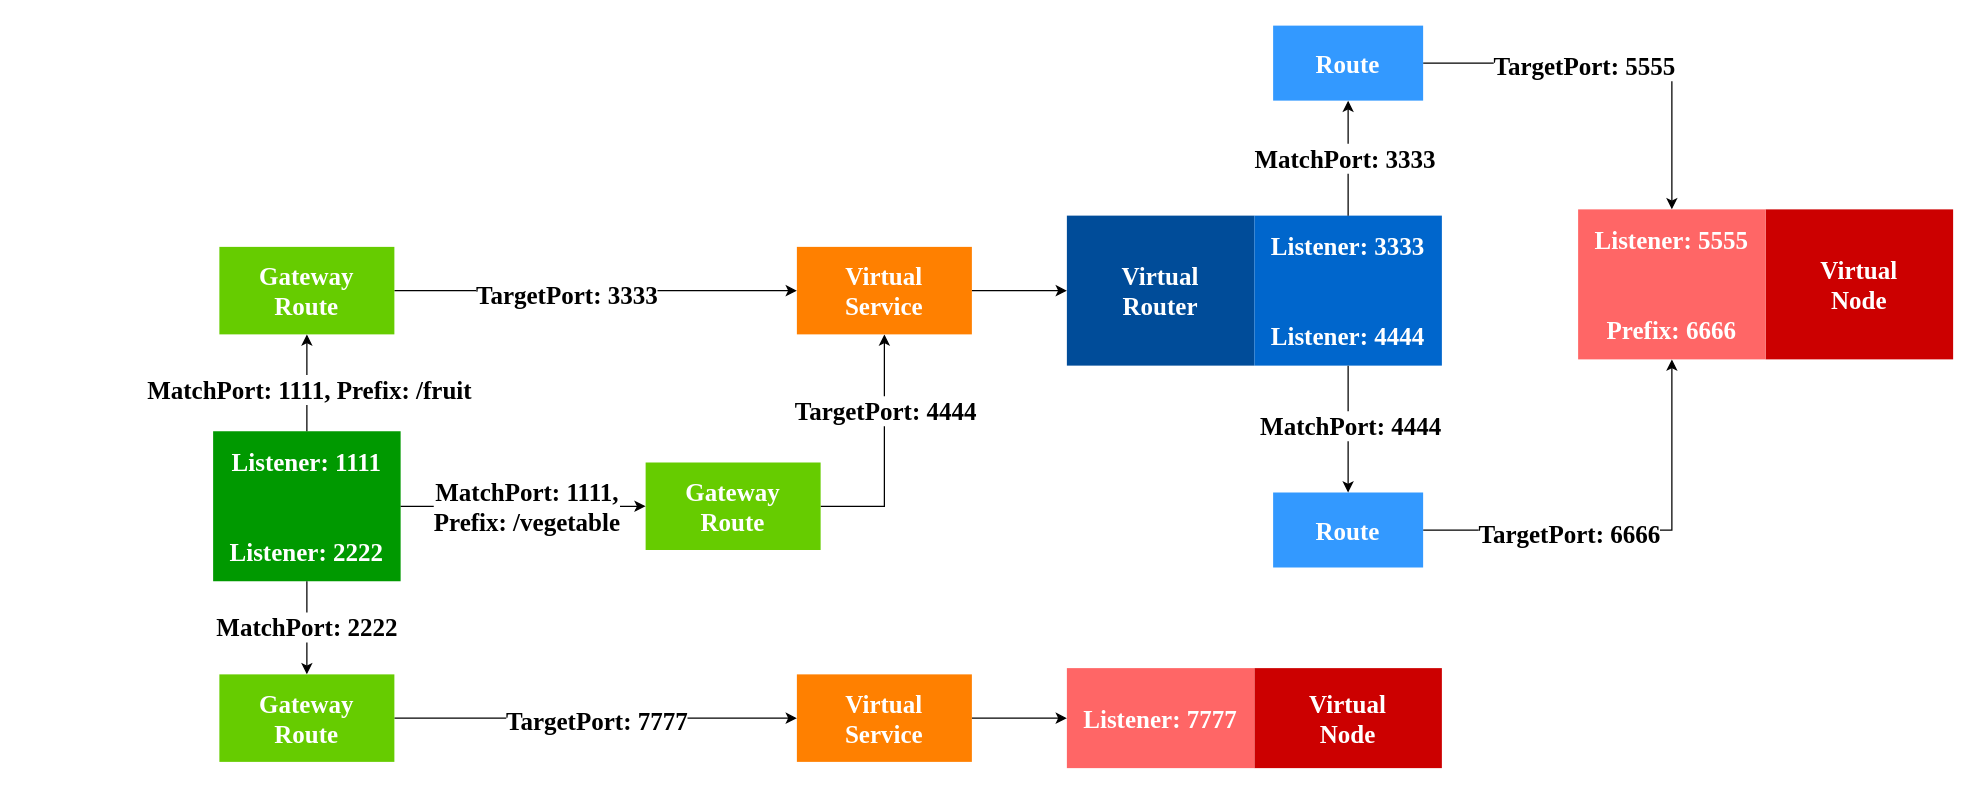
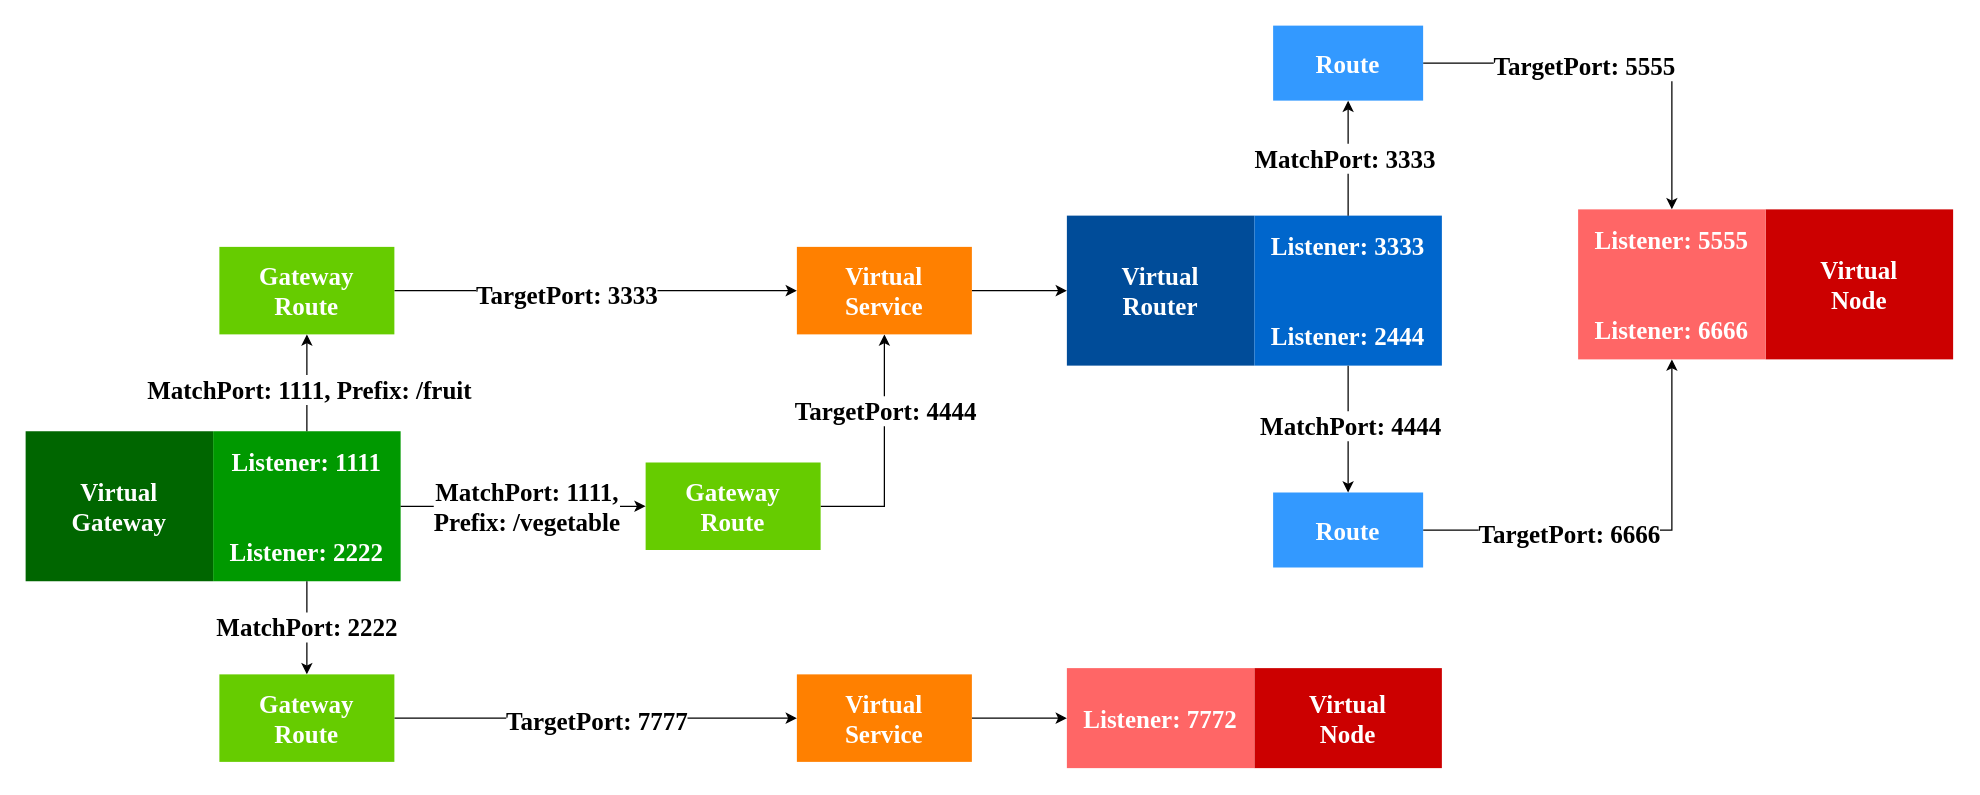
(1672, 284) -> (1672, 284)
(1348, 291) -> (1348, 291)
none -> (119, 506)
(1161, 718) -> (1161, 718)
